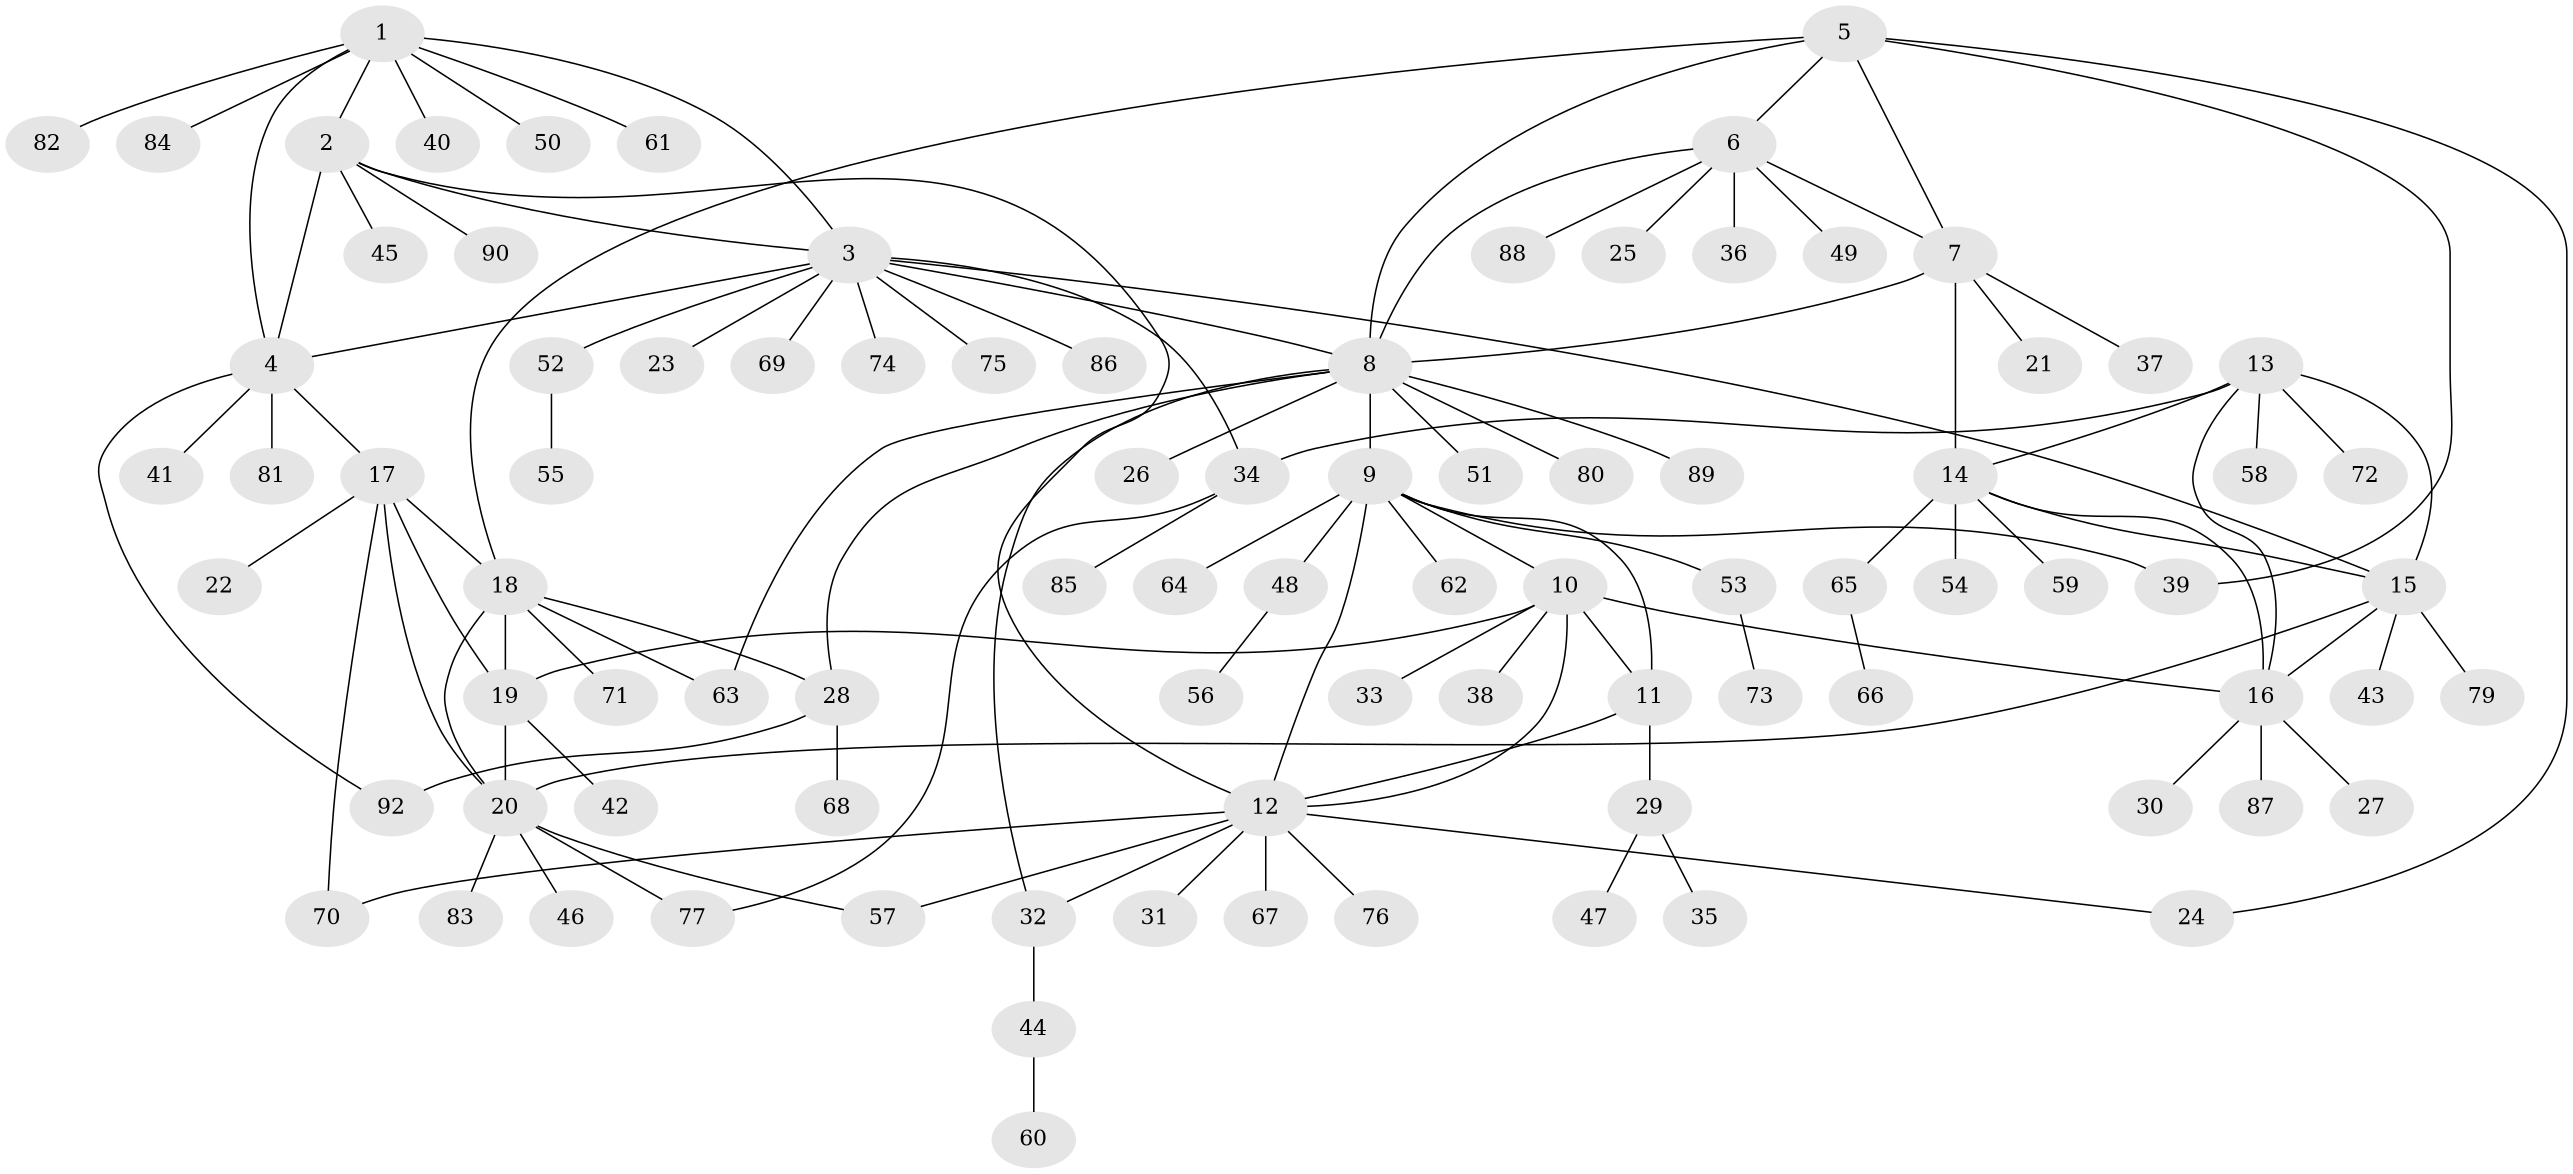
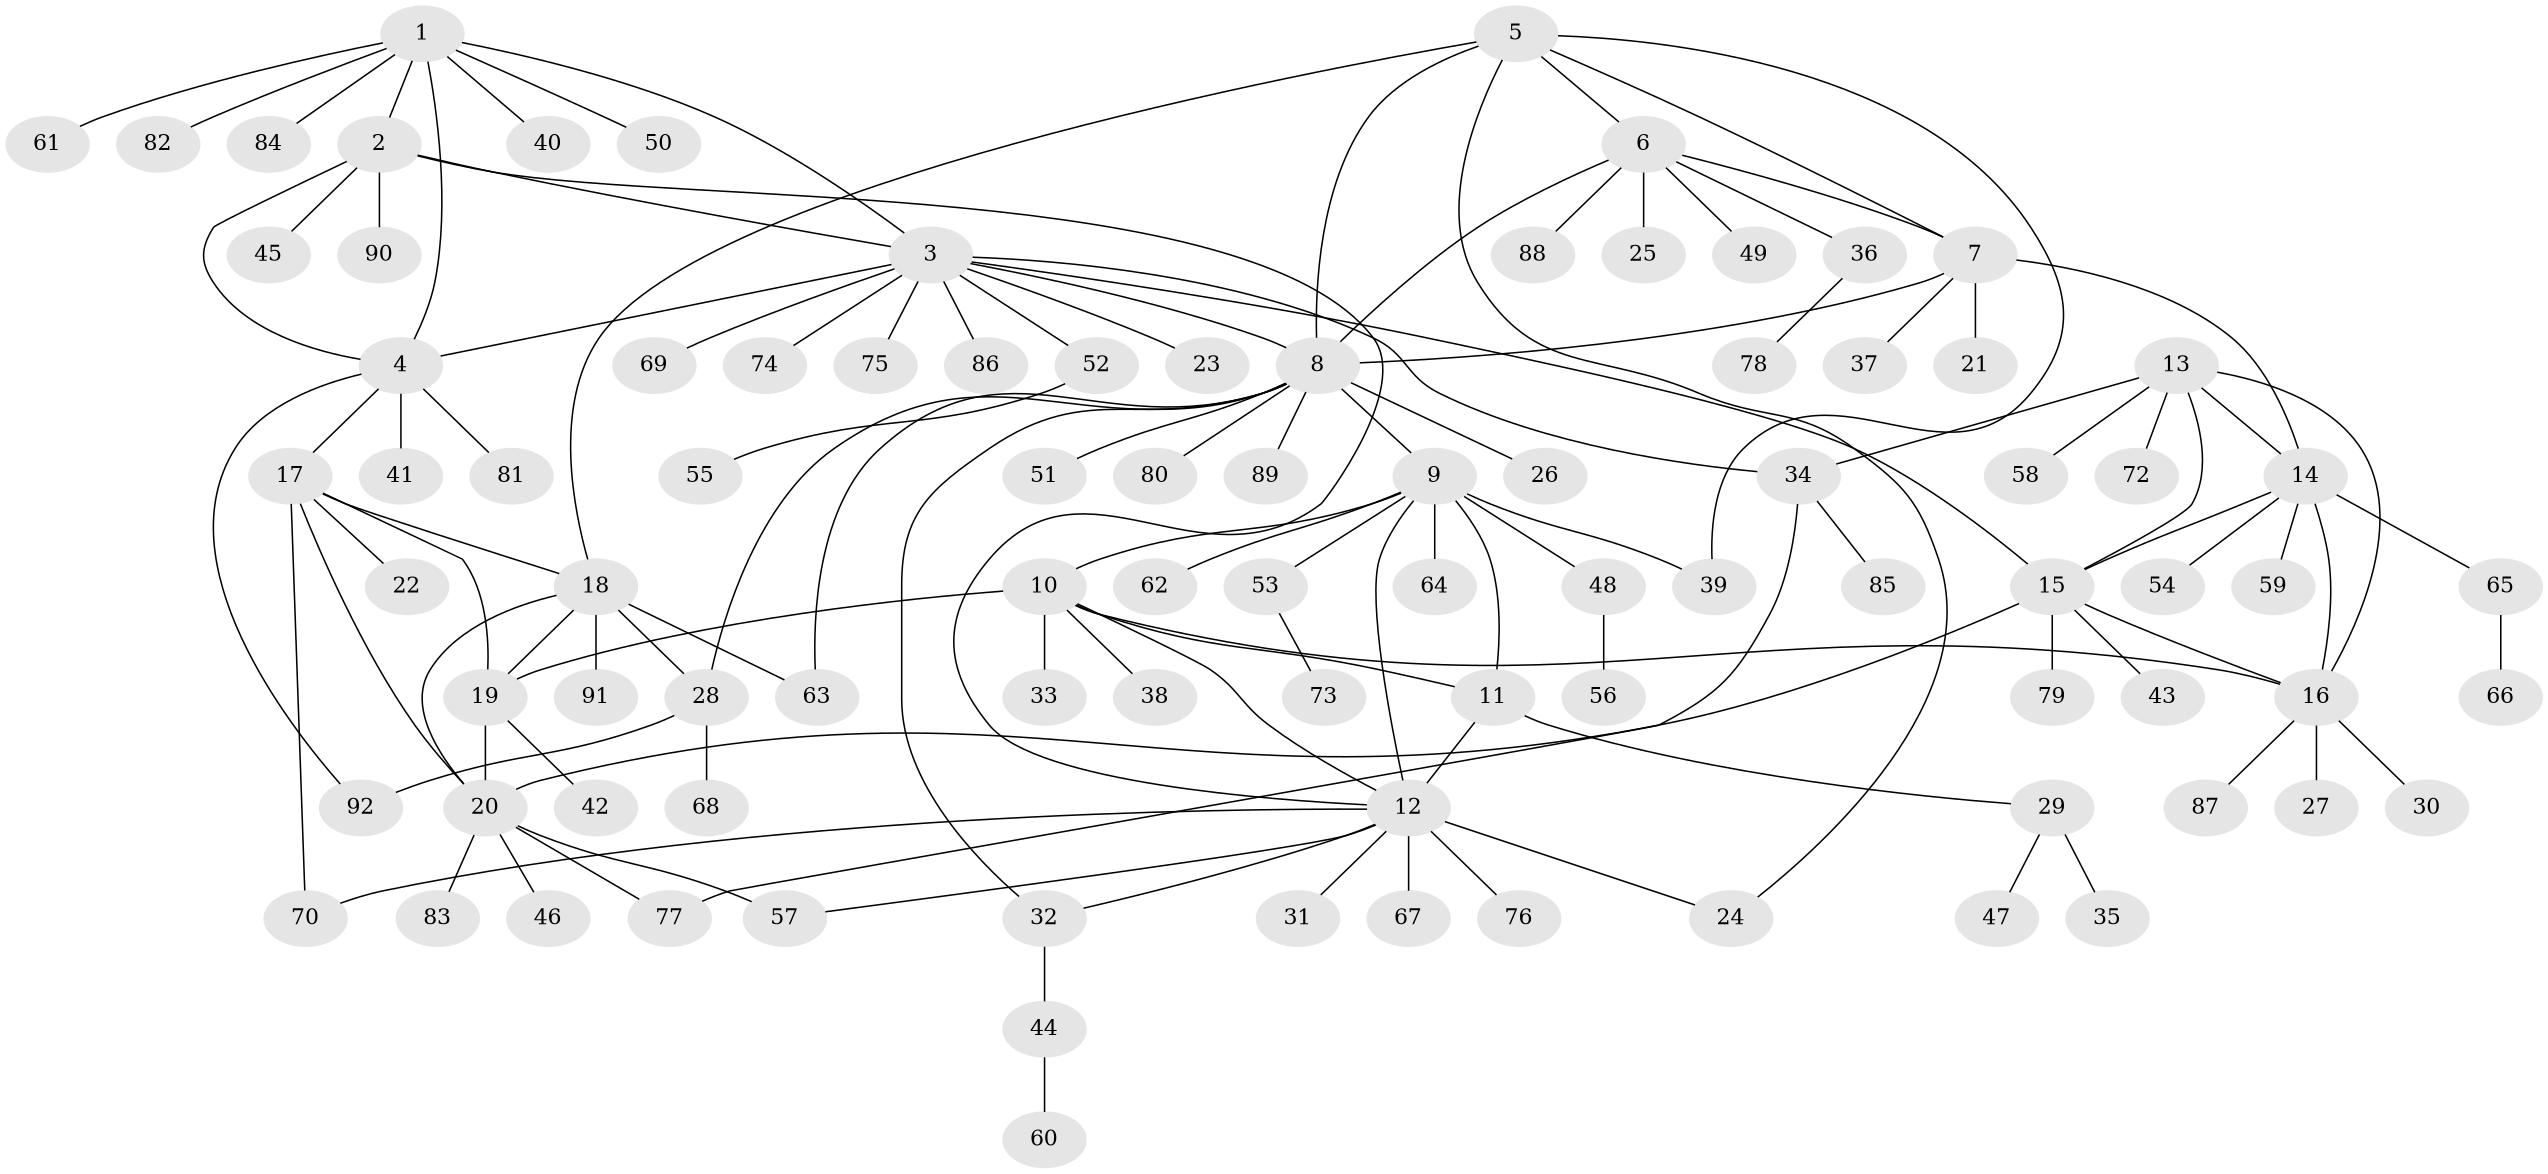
none -> (1754, 366)
(616, 697) -> (596, 697)
